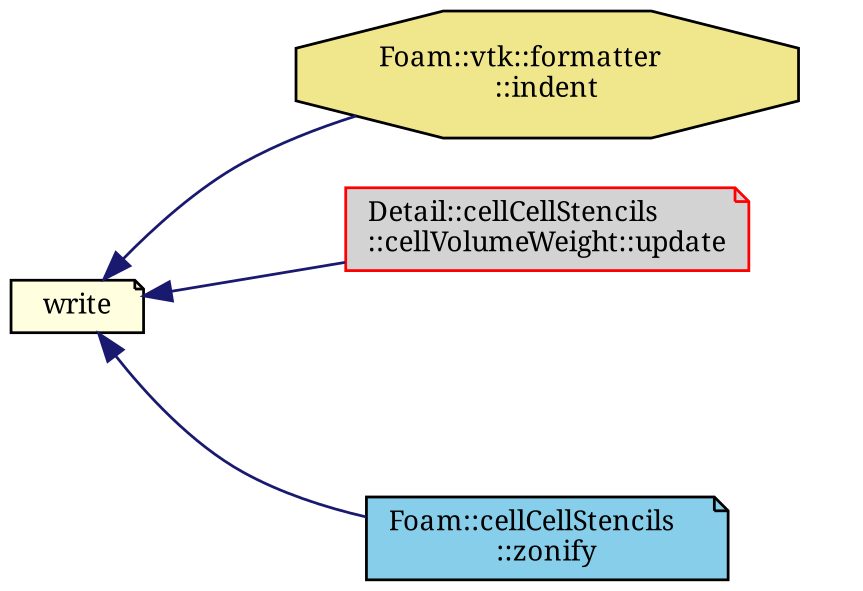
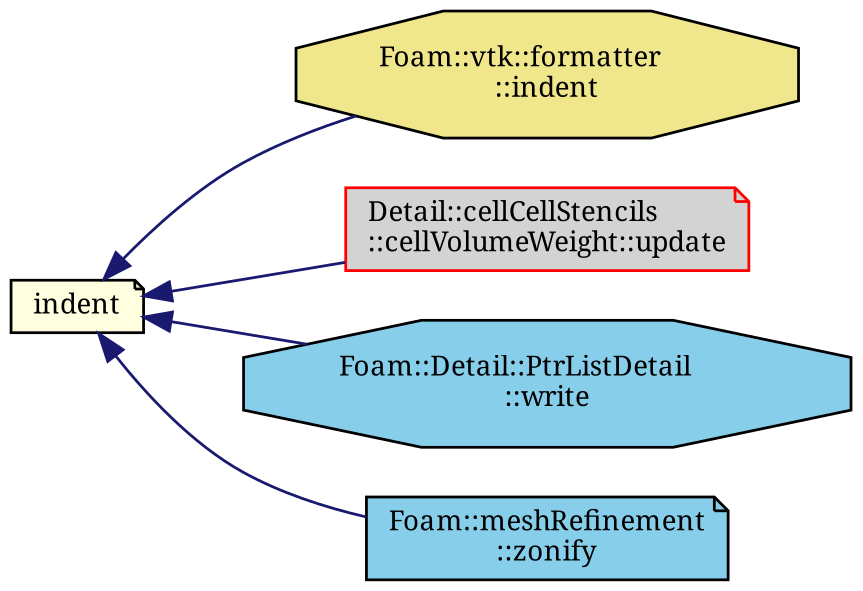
(77, 306) -> (77, 306)
none -> (547, 384)
(547, 538) -> (547, 538)
